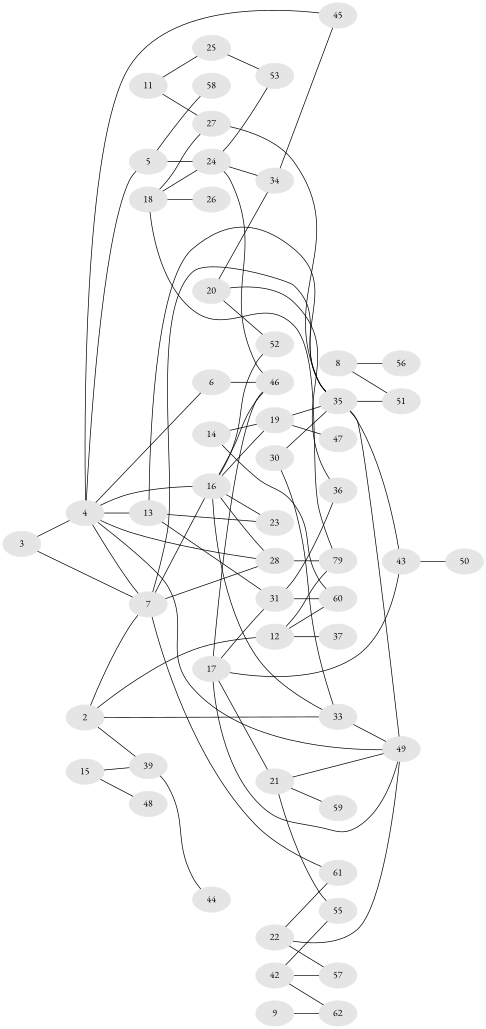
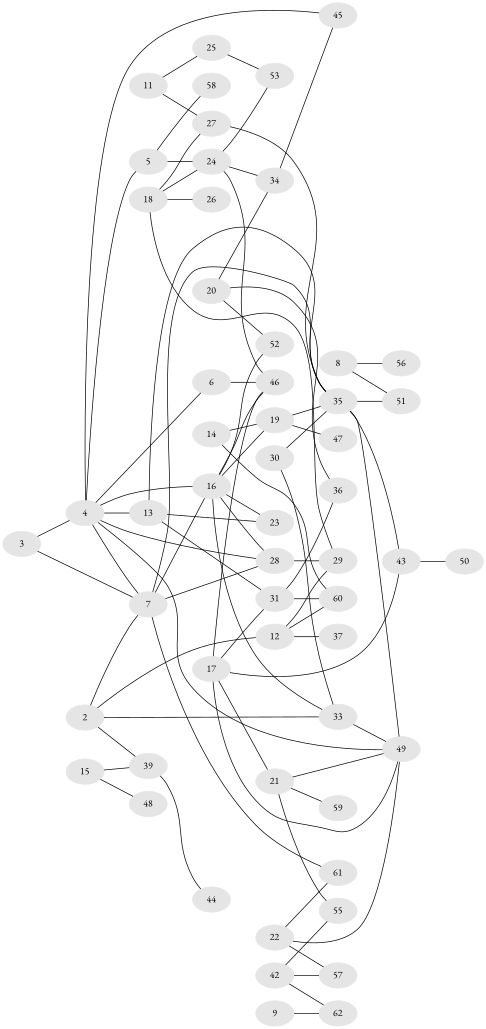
(338, 561) -> (338, 561)
